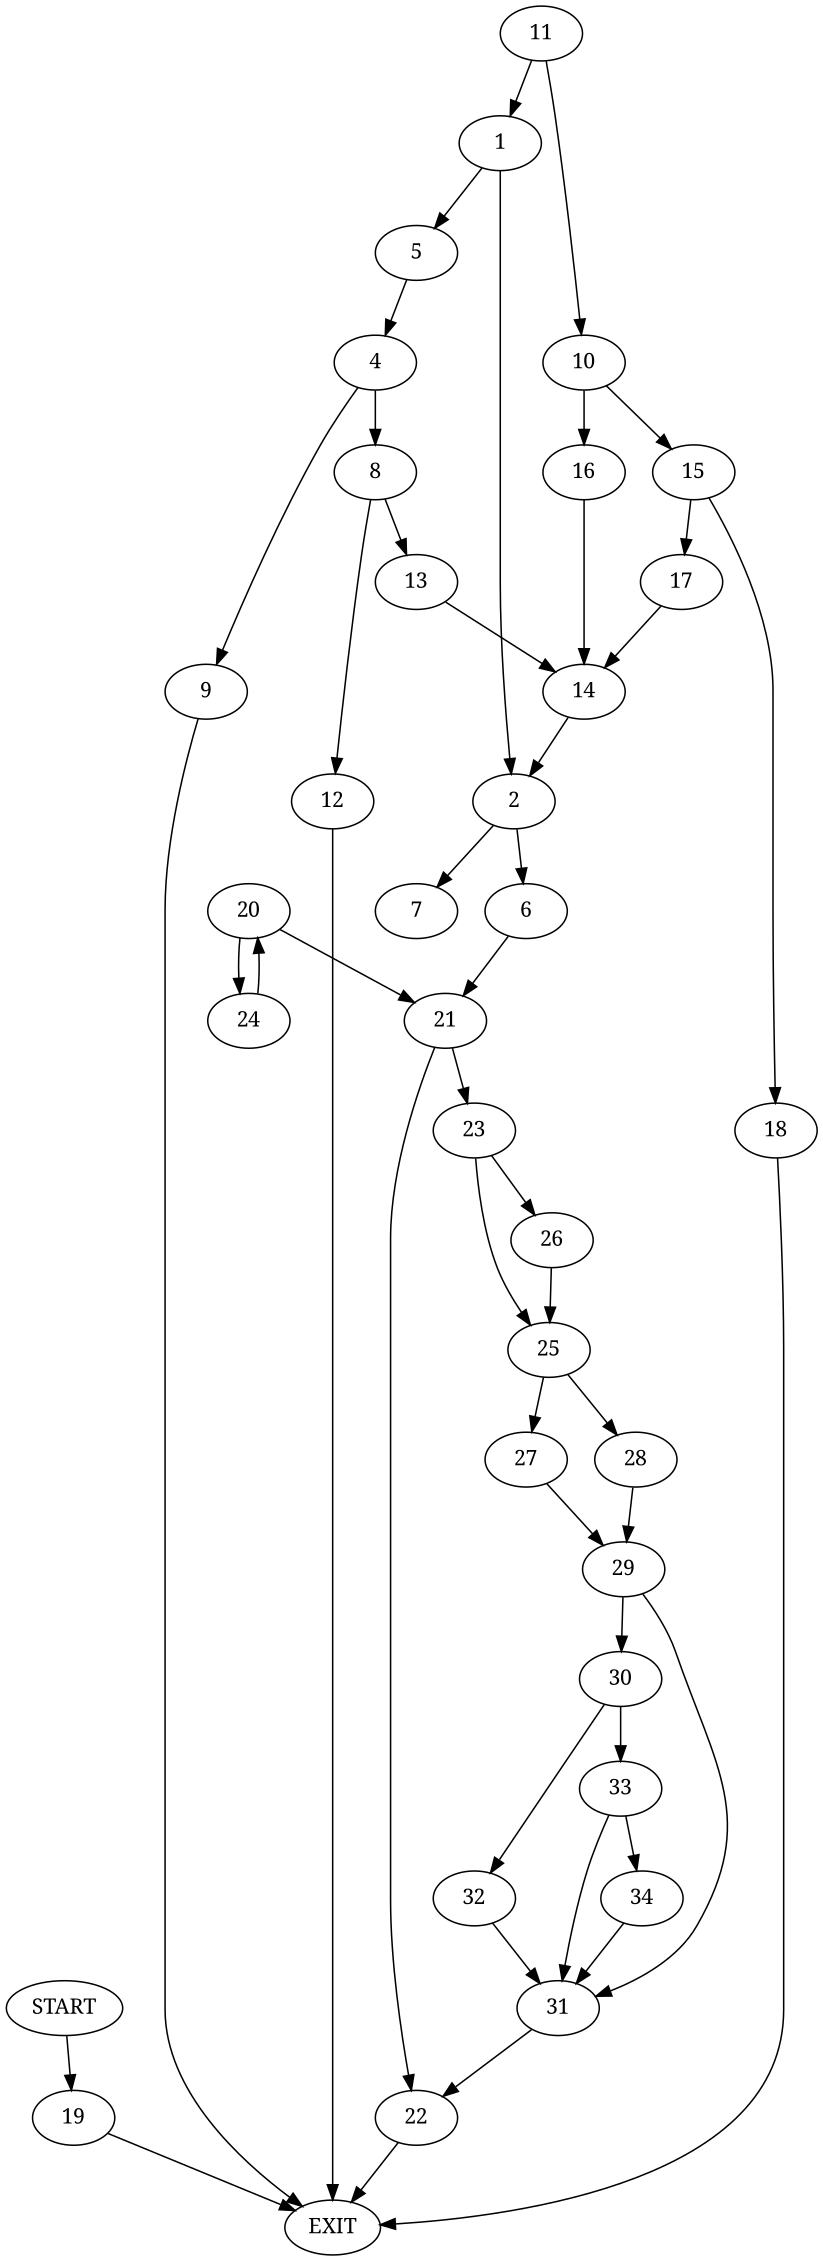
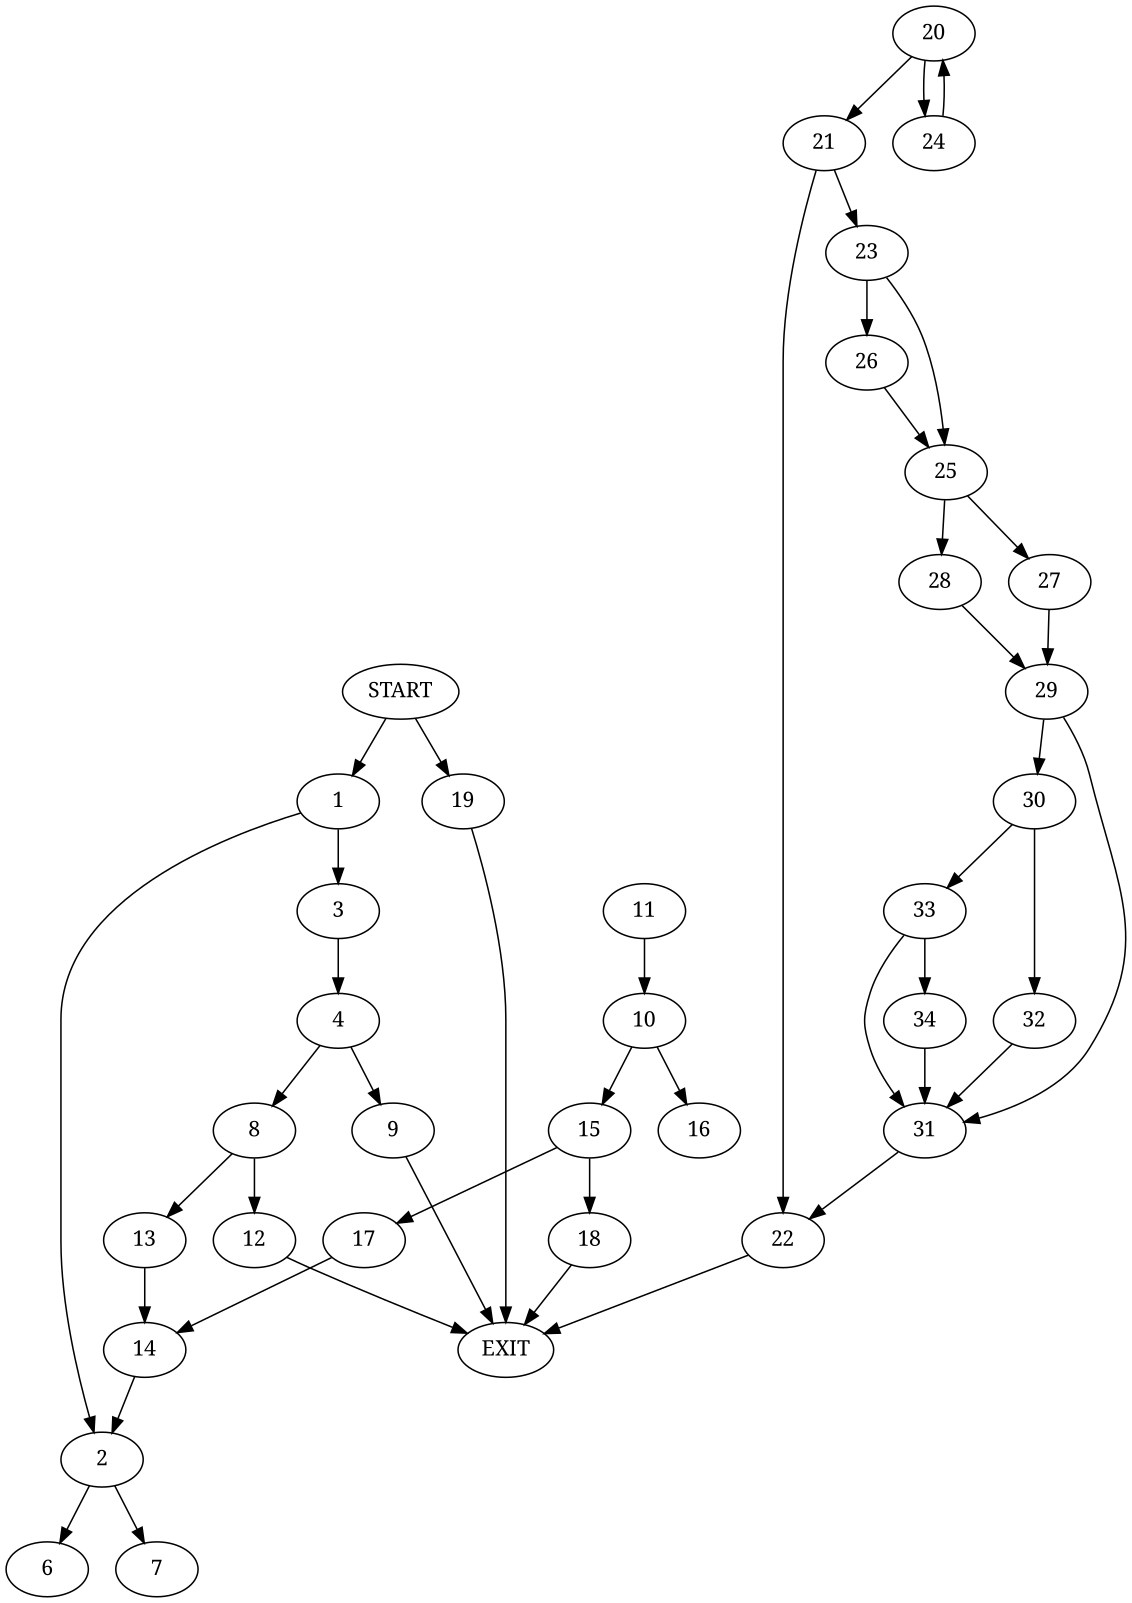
(524, 81) -> (373, 740)
(416, 253) -> (338, 911)
(584, 574) -> none
(490, 960) -> none
